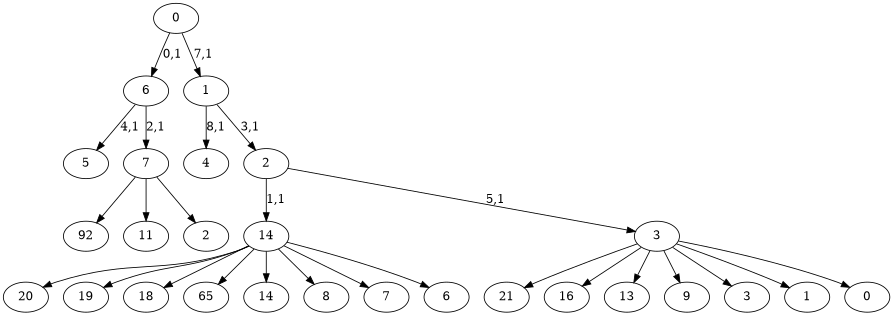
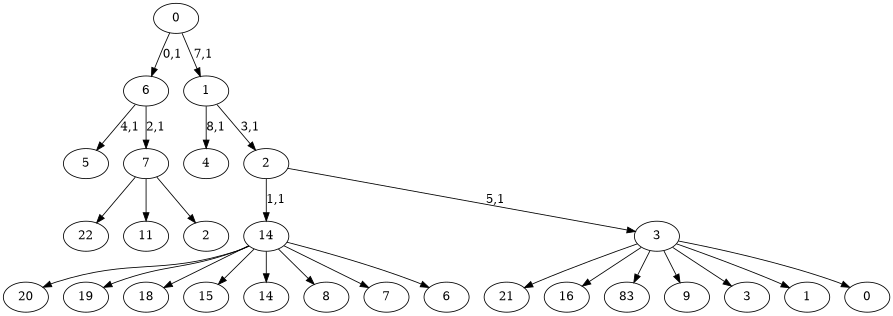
(86, 236) -> (86, 236)
(206, 297) -> (206, 297)
(627, 297) -> (627, 297)
